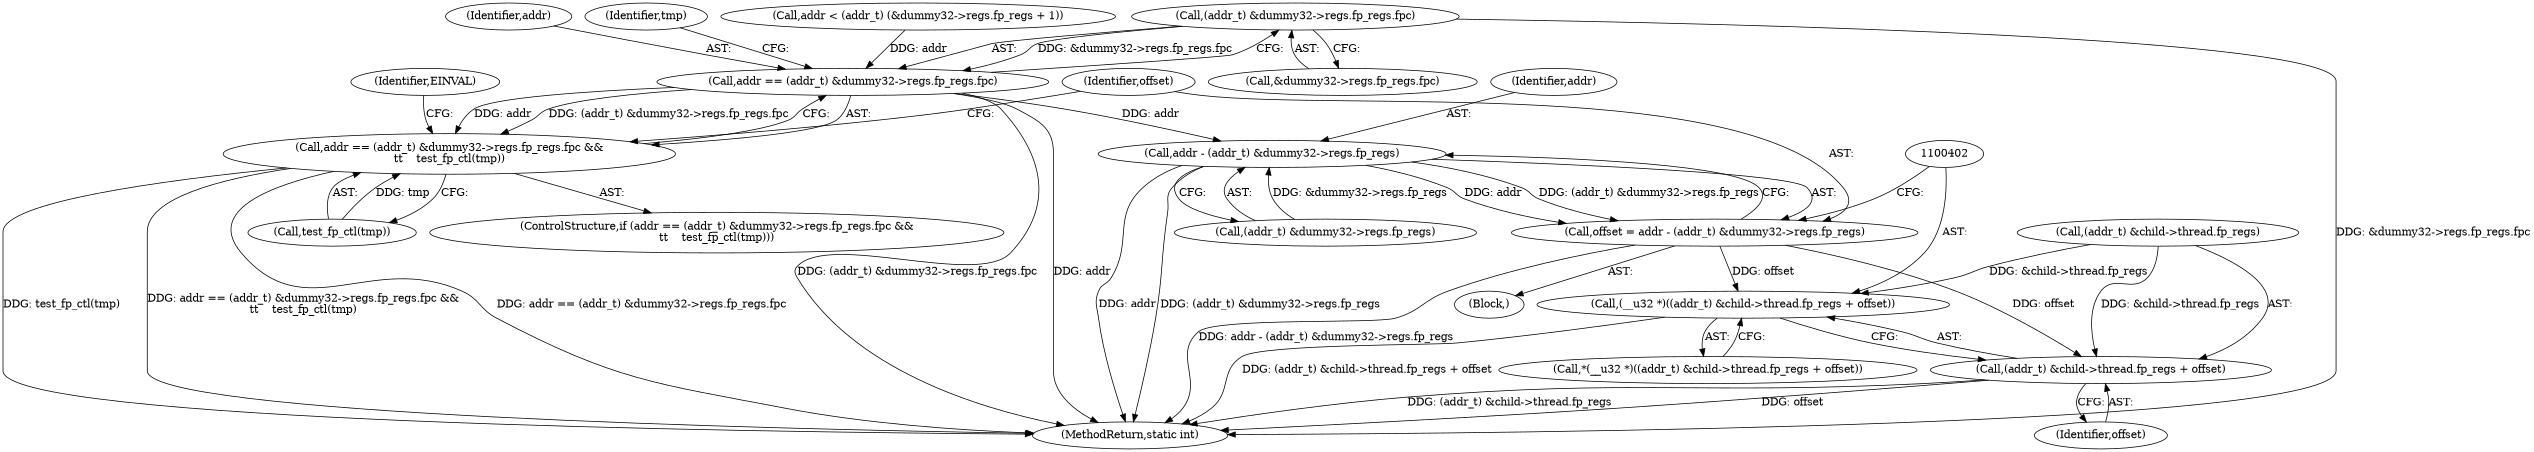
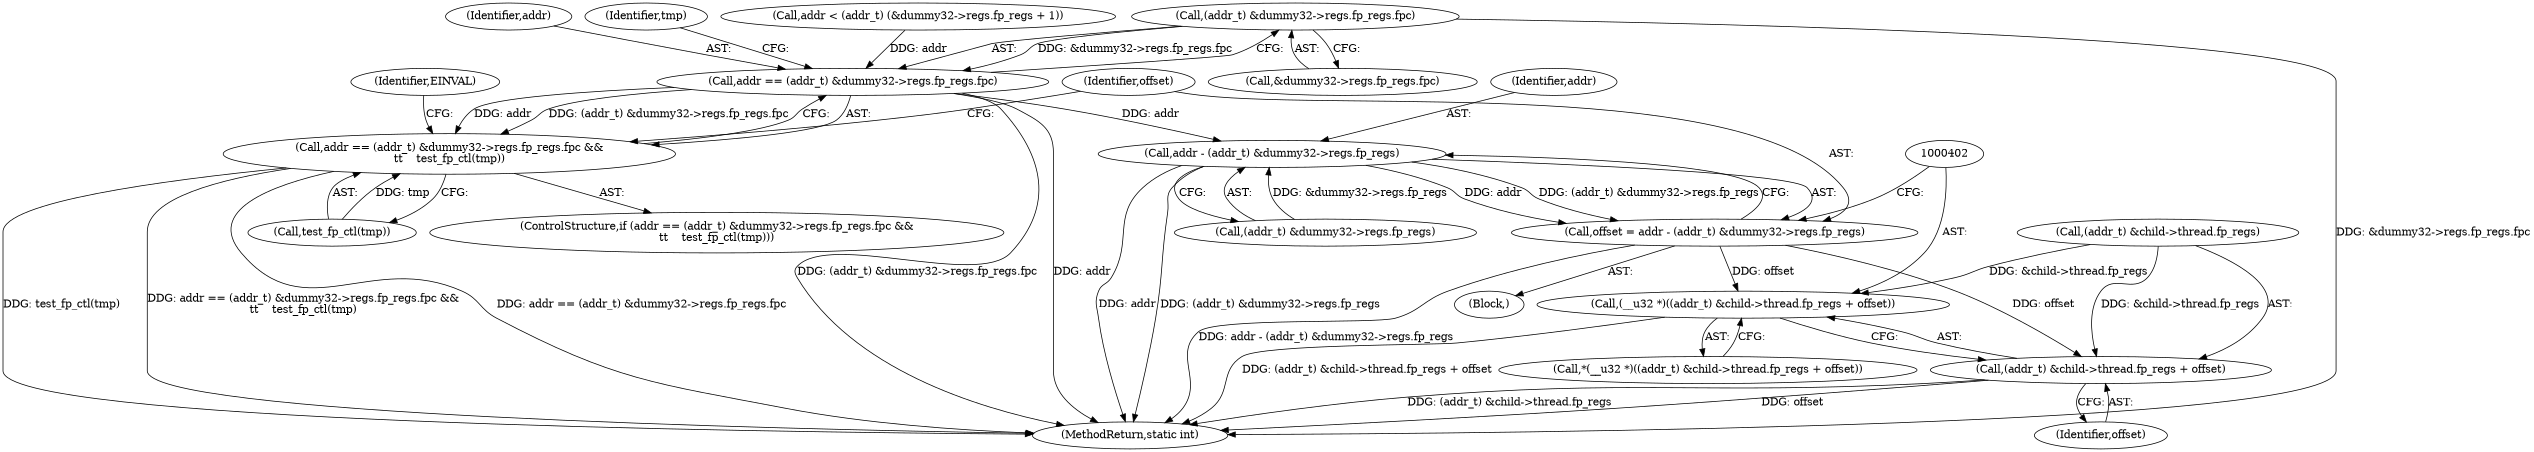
(1945, 154) -> (1945, 154)
